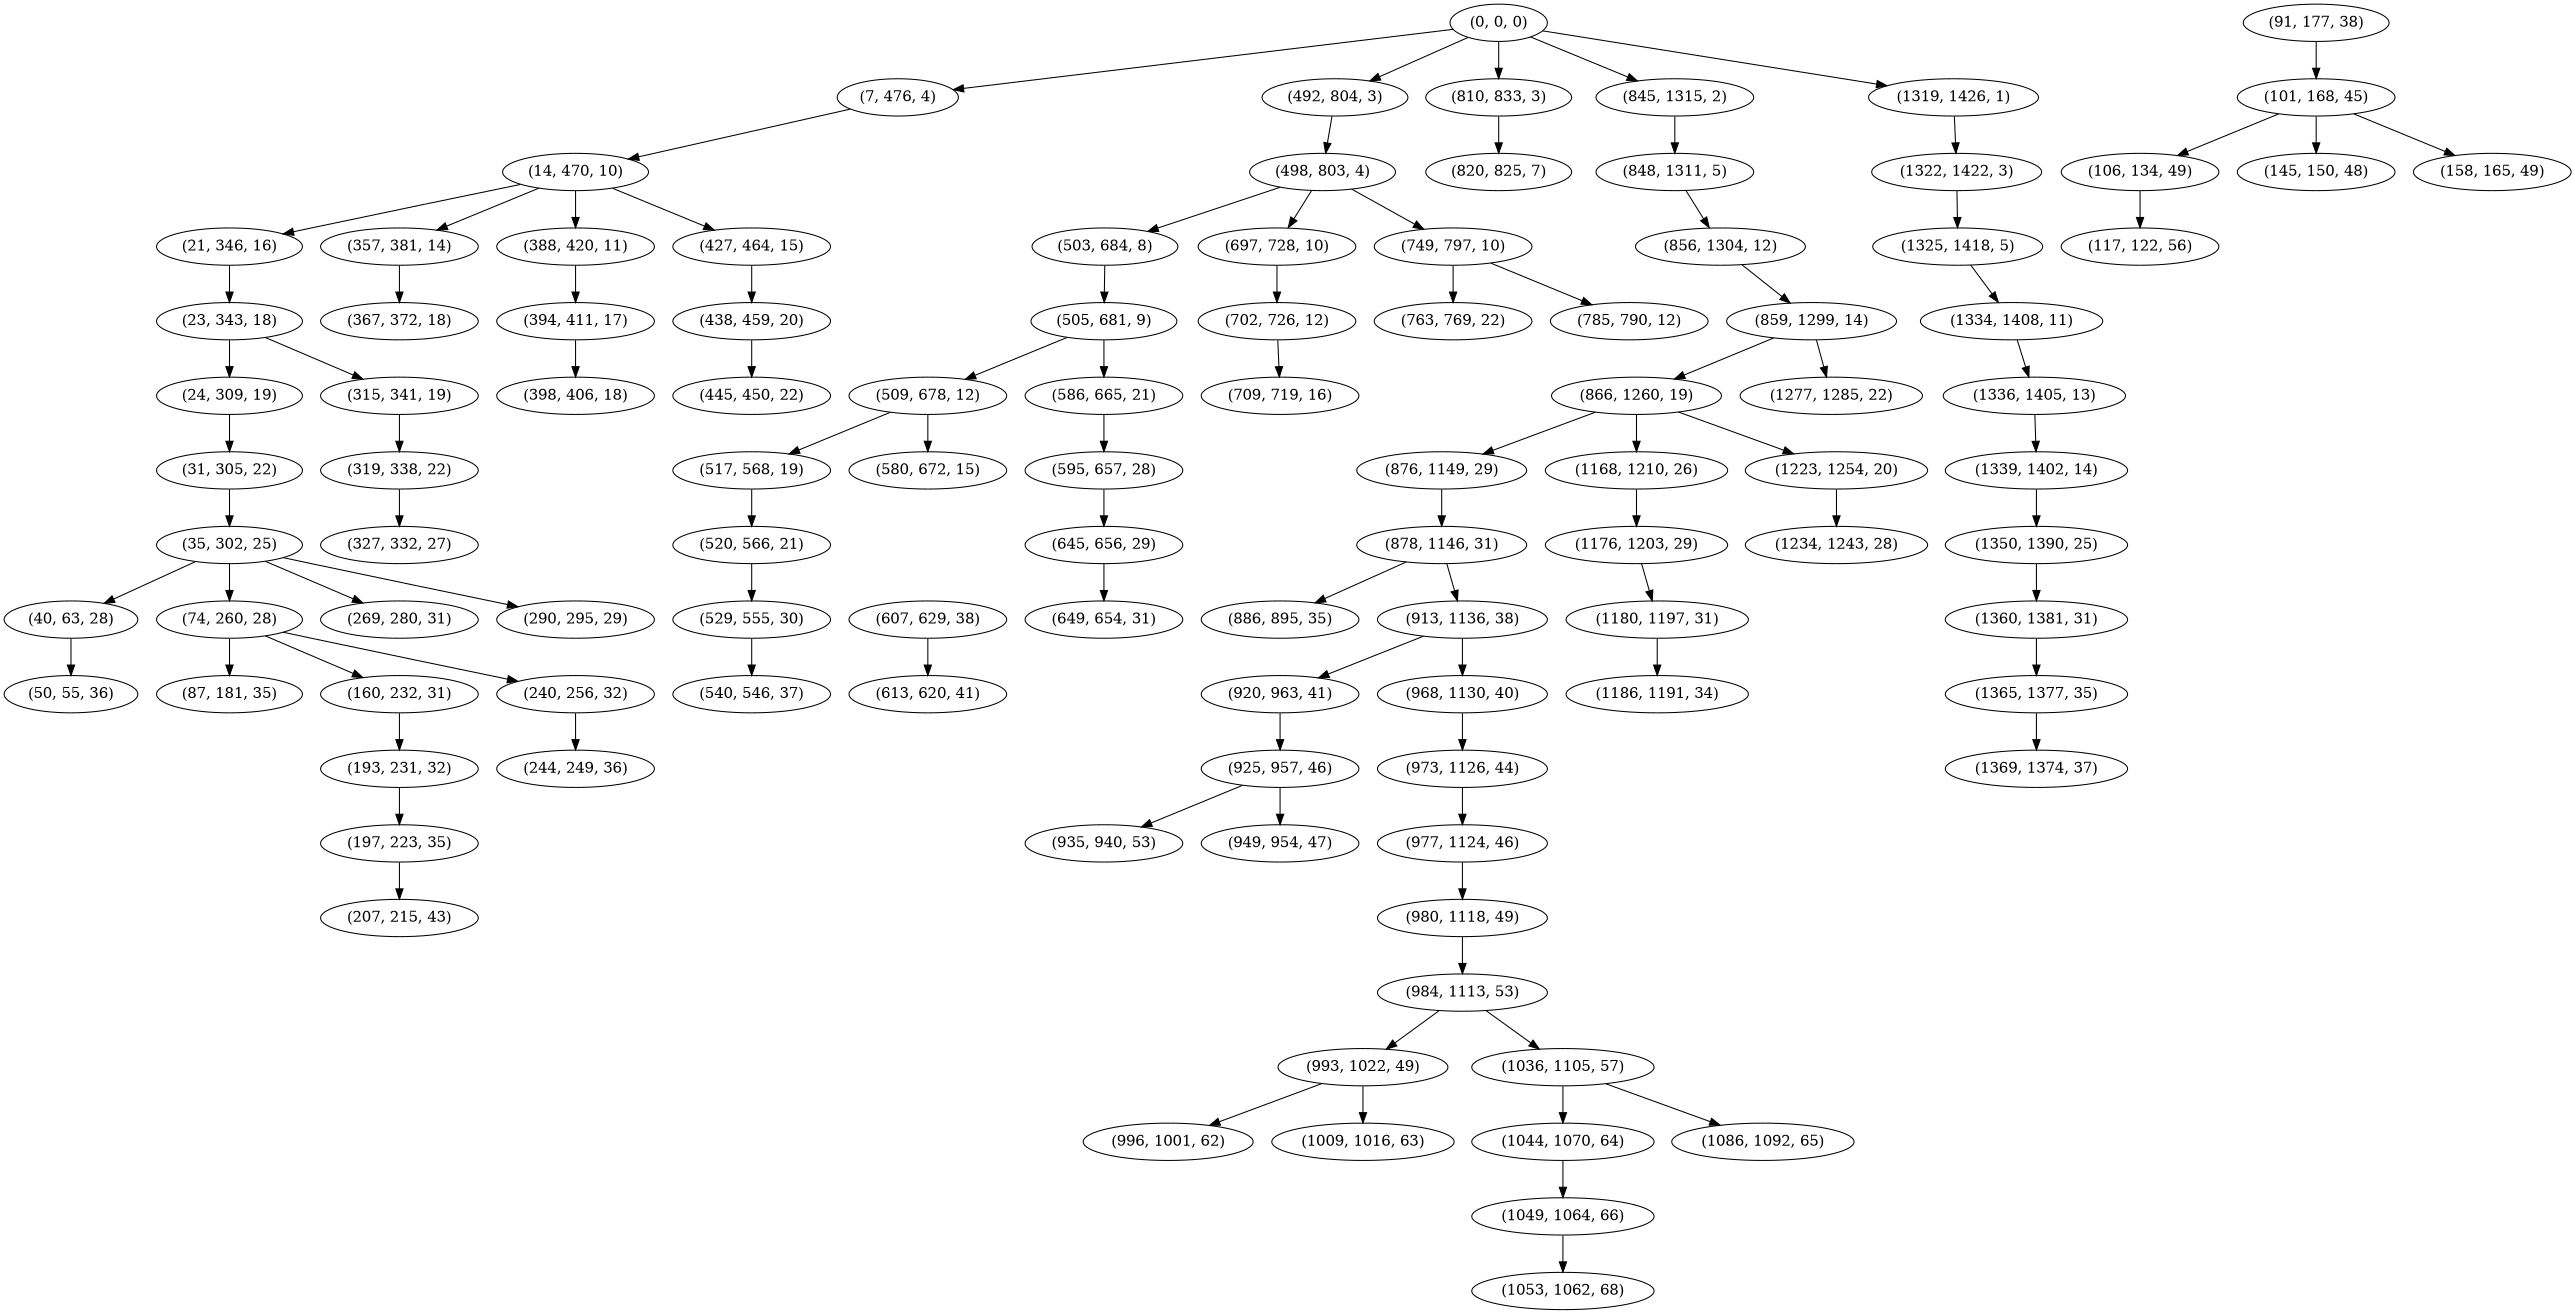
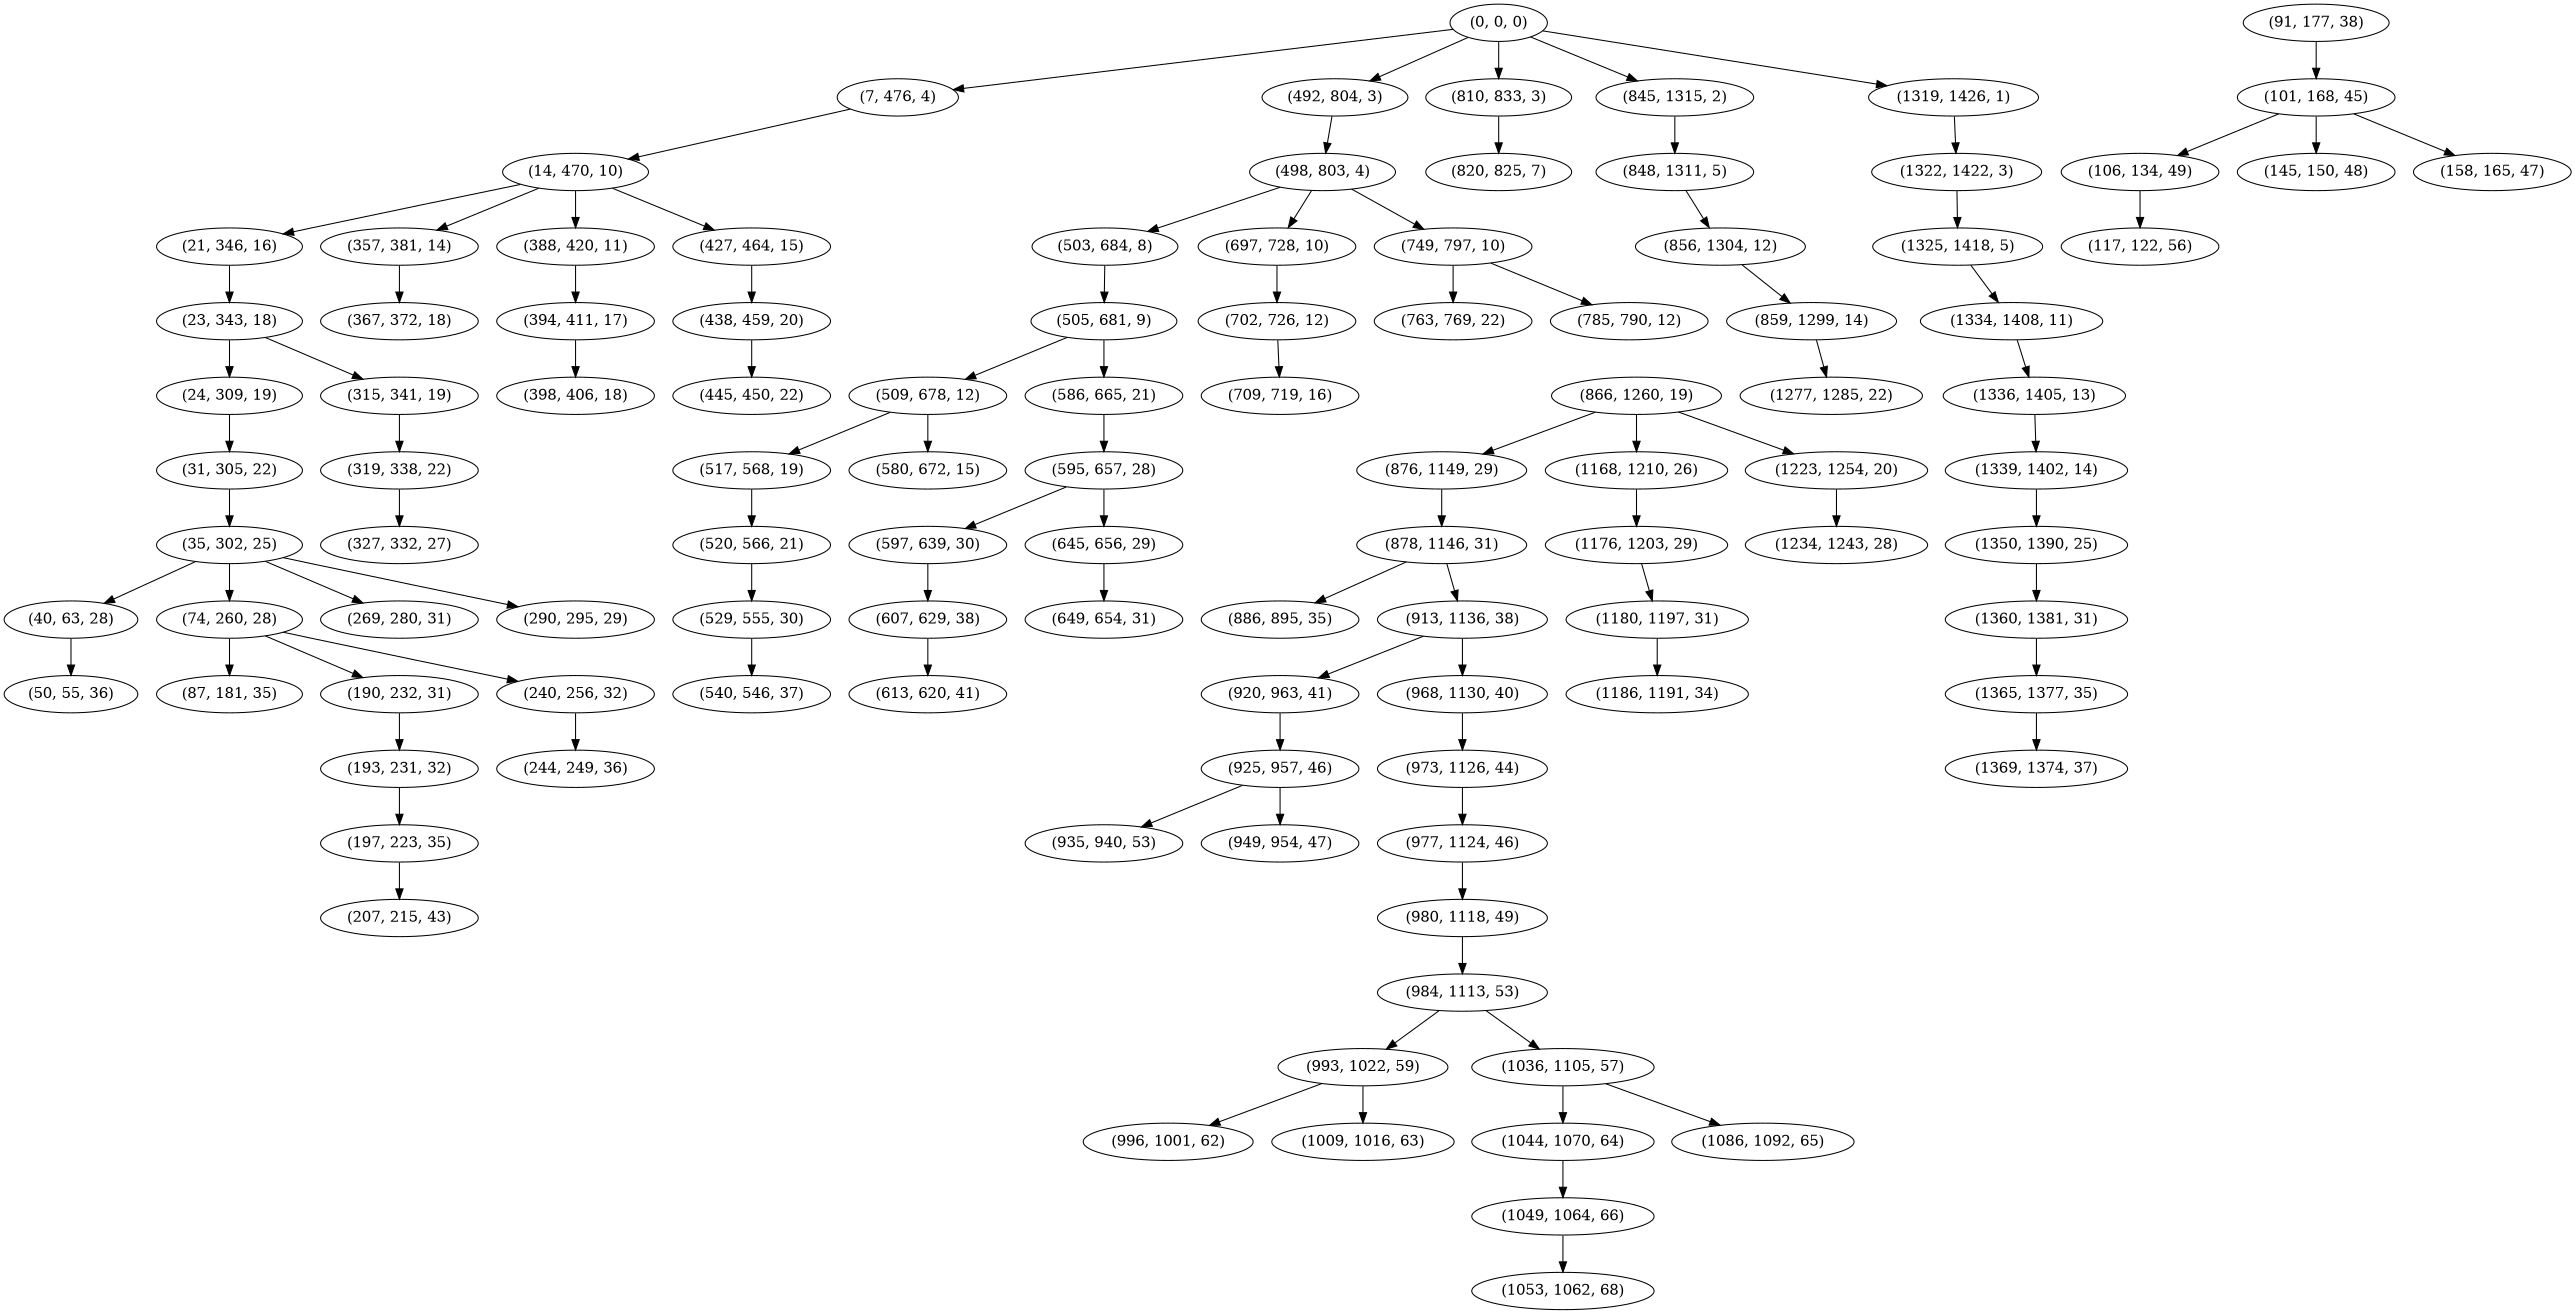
(2492, 172) -> (2492, 172)
(1729, 357) -> none
none -> (928, 545)
(399, 694) -> (399, 694)
(1363, 1067) -> (1363, 1067)
